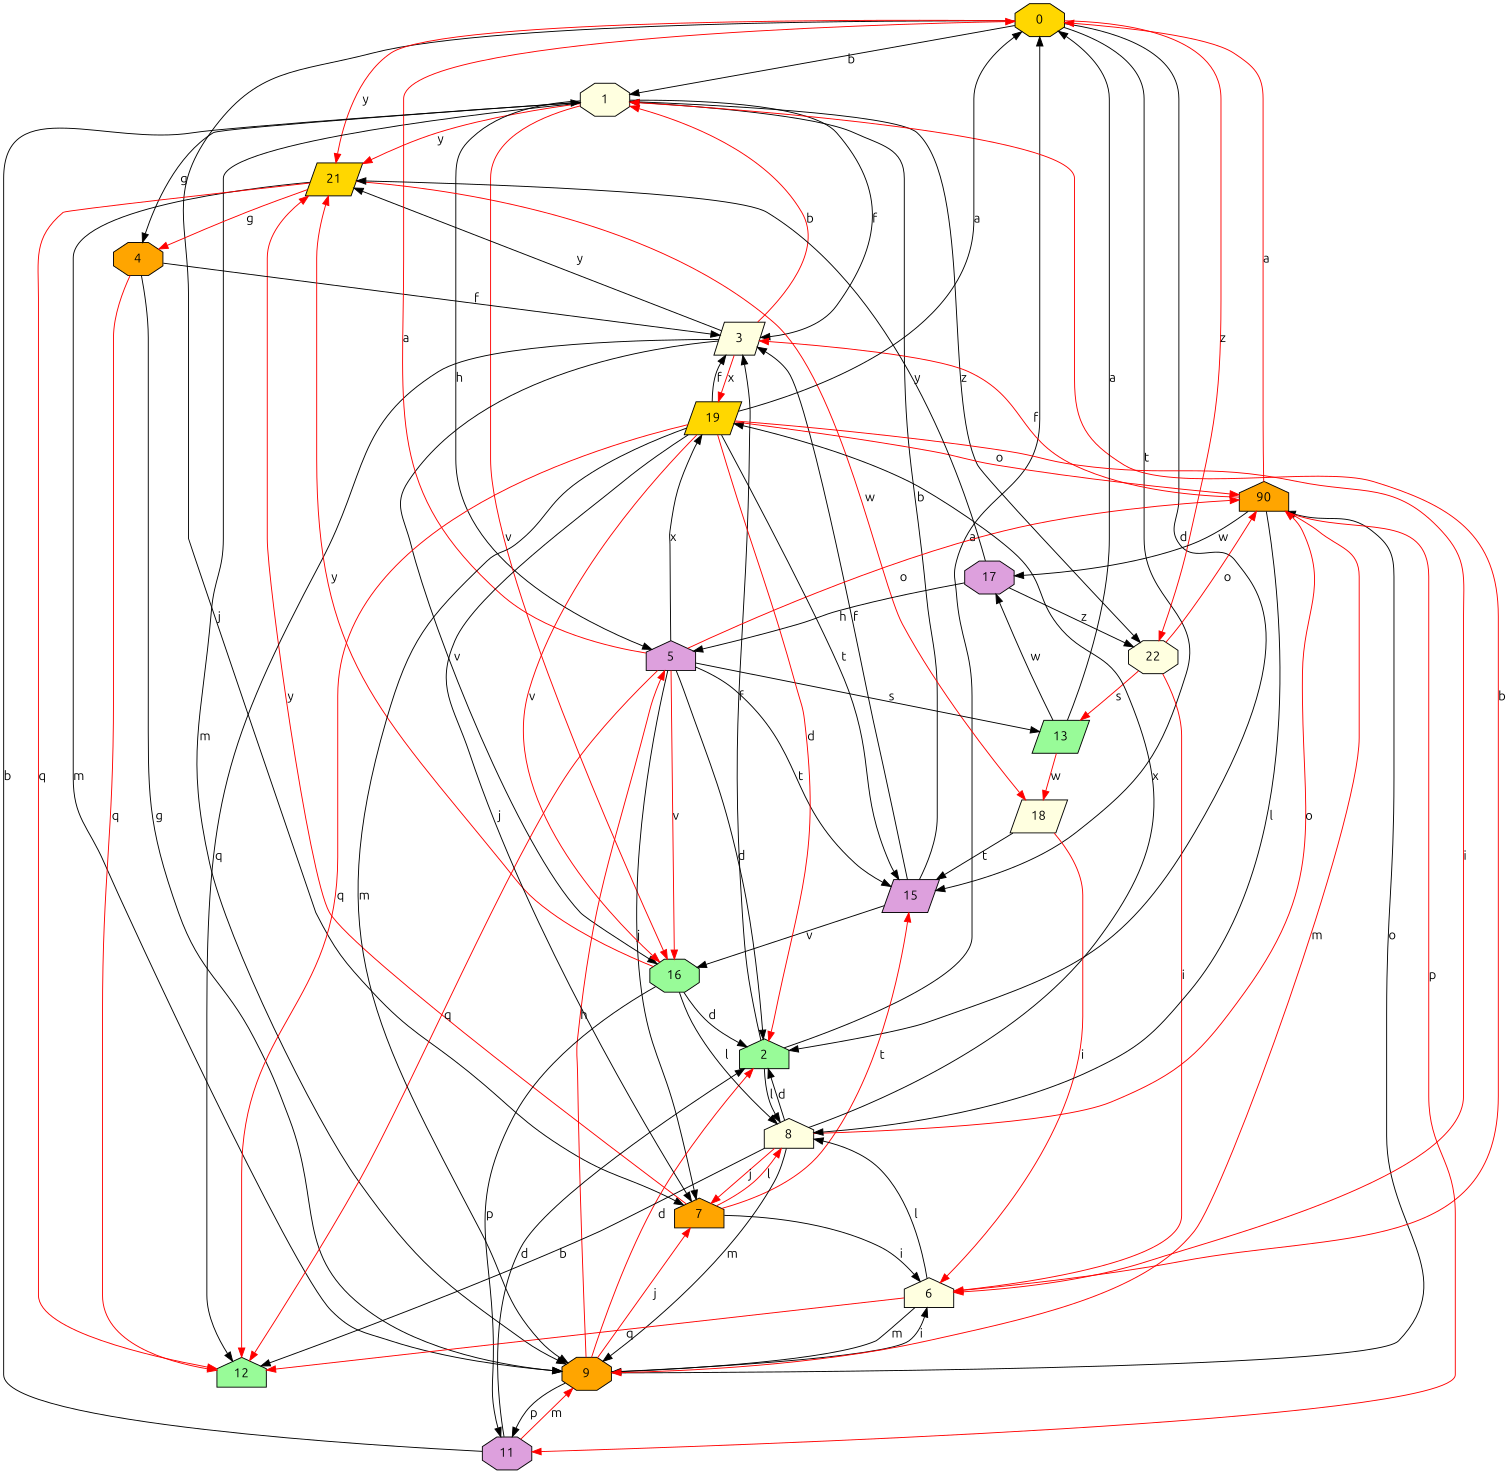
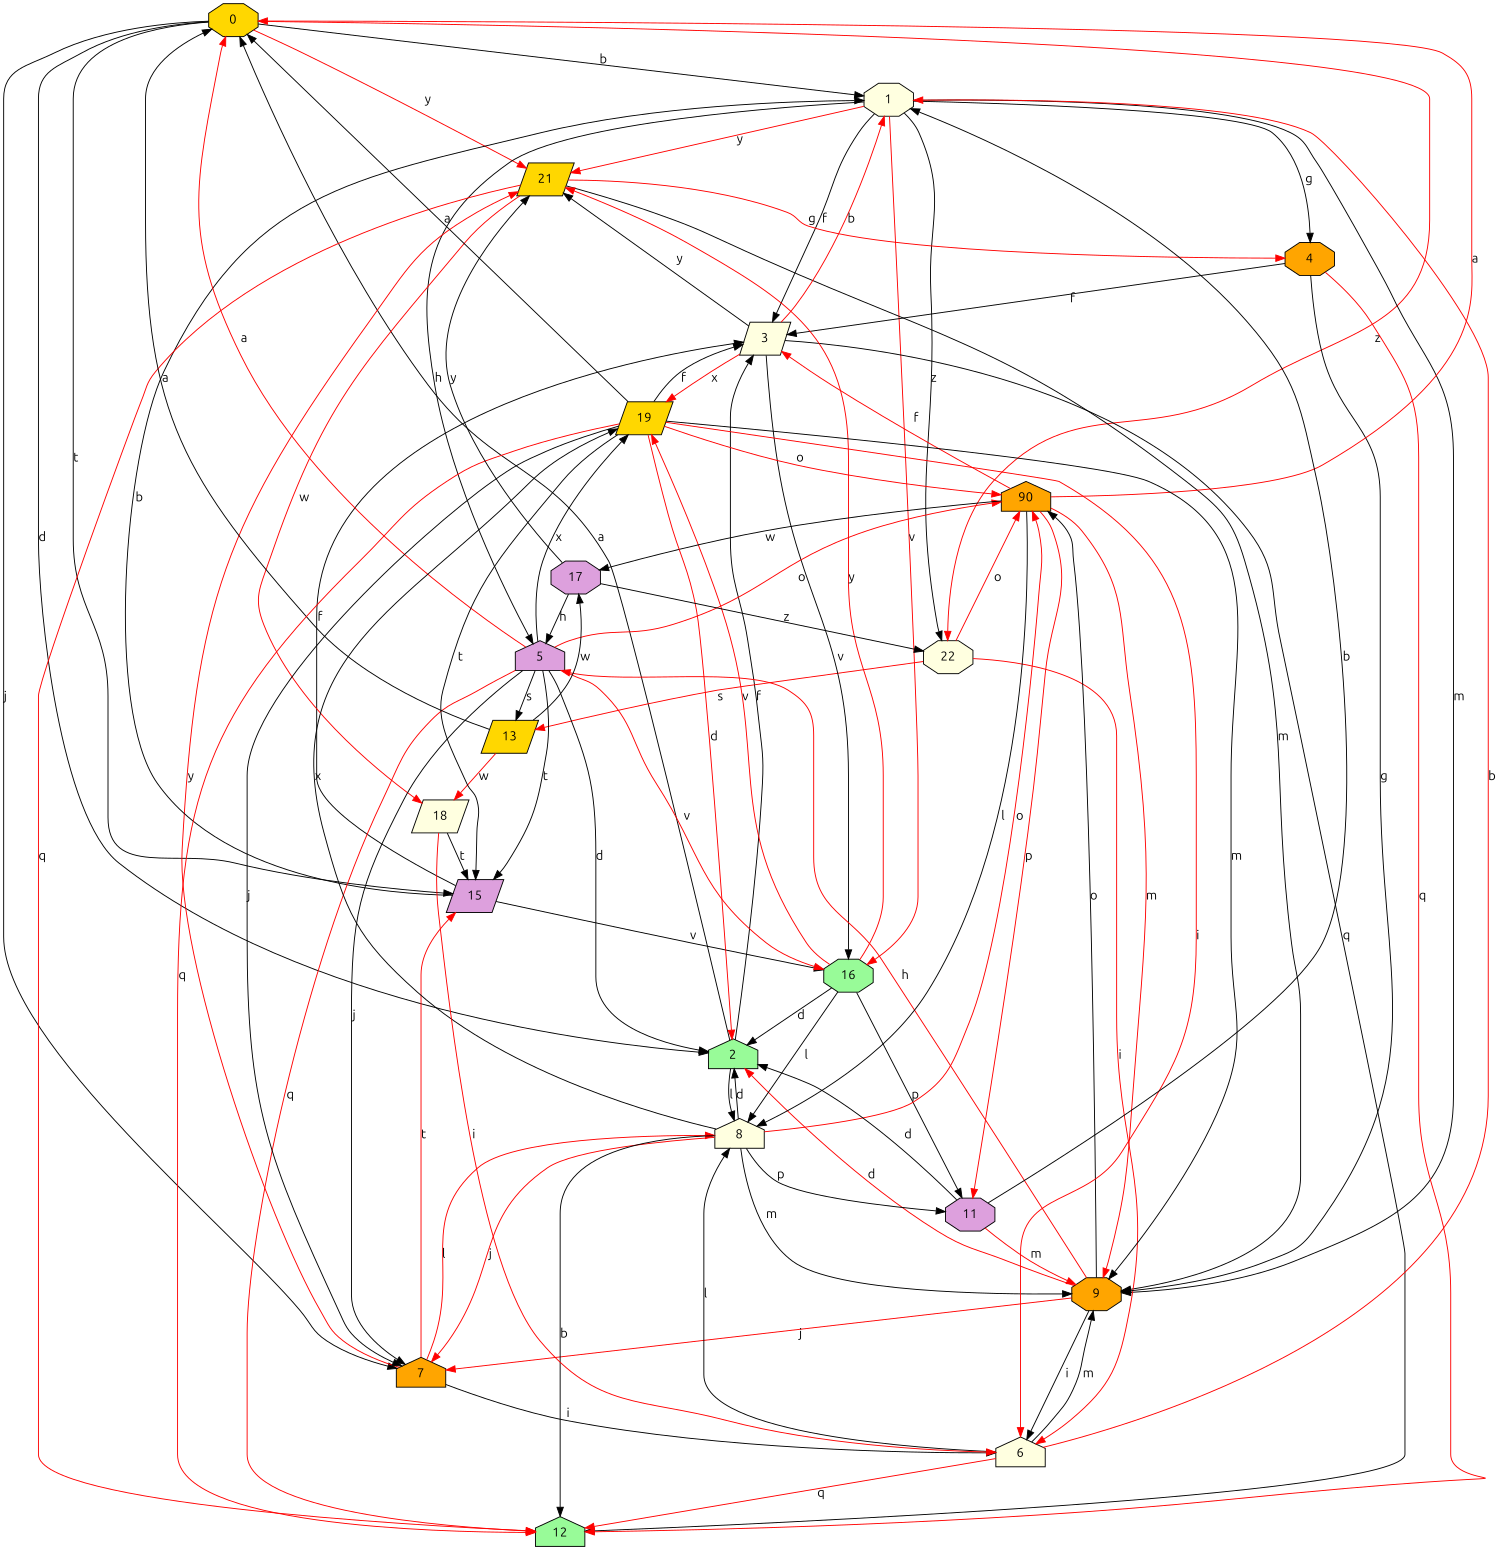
(529, 690) -> (744, 707)
(1061, 737) -> (510, 737)
(536, 1401) -> (833, 1198)
